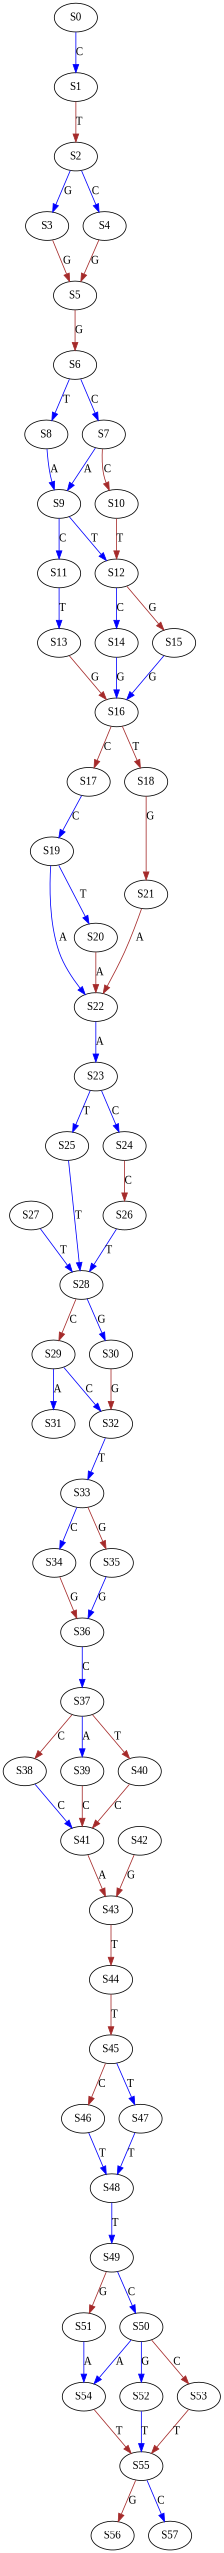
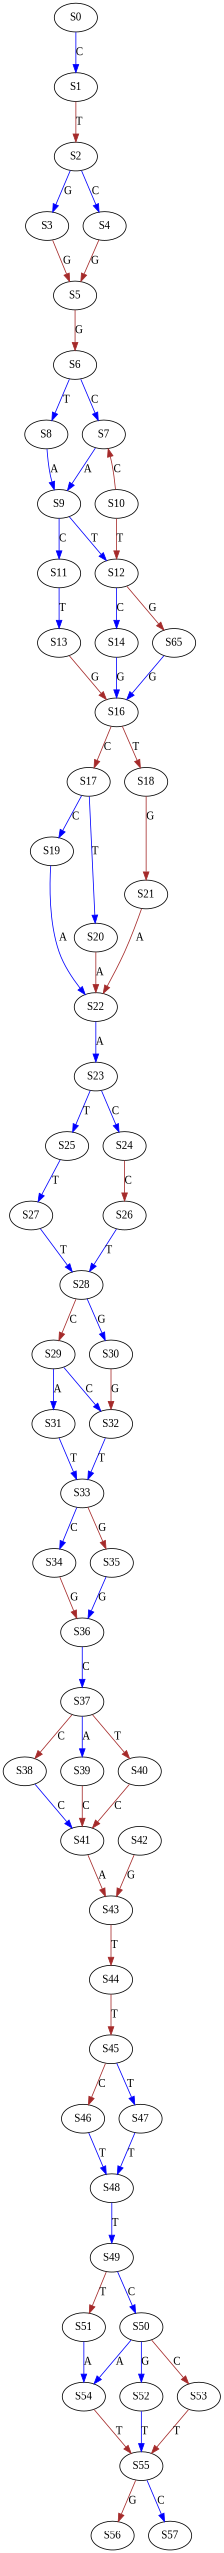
(103, 466) -> (113, 473)
(174, 643) -> (174, 643)
(72, 891) -> (92, 856)
(74, 1211) -> (51, 1177)
none -> (66, 1455)
(103, 2292) -> (103, 2292)
